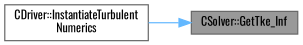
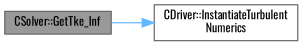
(164, 23) -> (127, 23)
